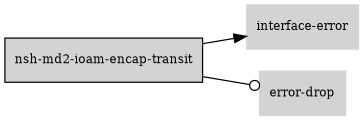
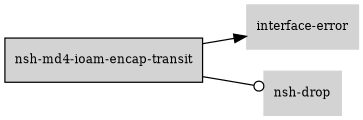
(104, 60) -> (104, 60)
(303, 93) -> (303, 93)
